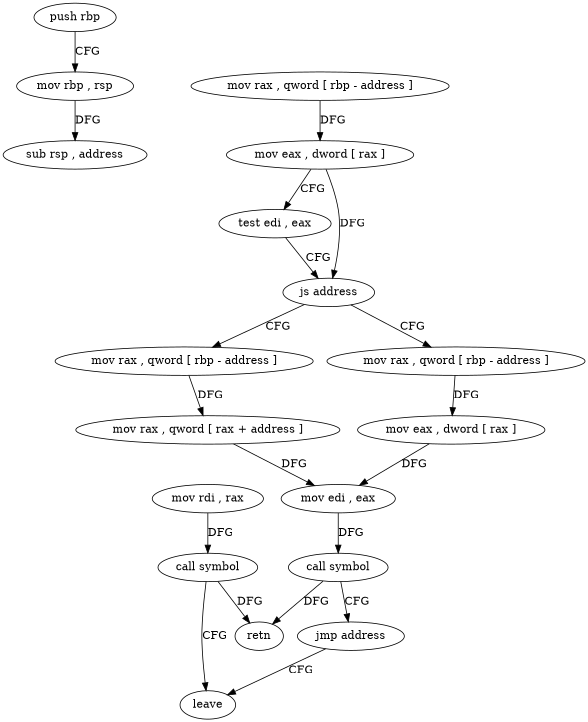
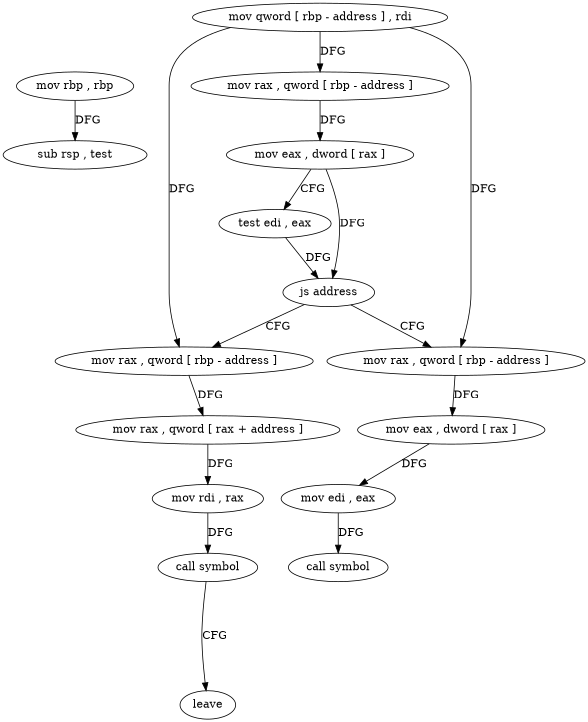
(75, 17) -> none
none -> (320, 17)
(75, 86) -> (75, 86)
(75, 155) -> (75, 155)
(318, 258) -> (318, 258)
(270, 463) -> (208, 460)
(259, 636) -> none
(351, 636) -> none
